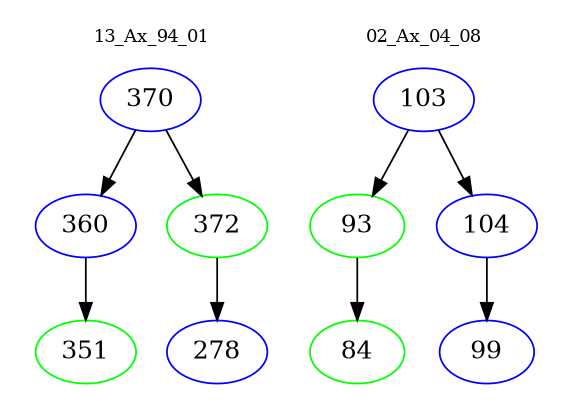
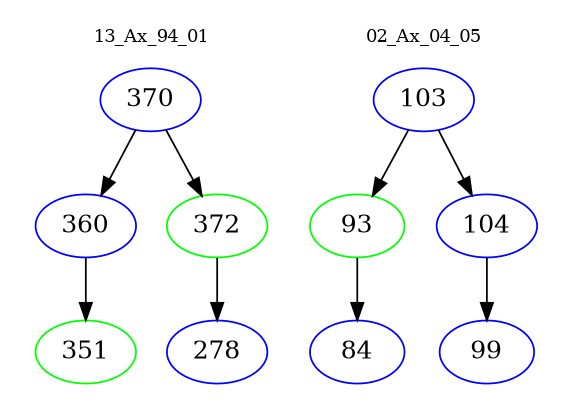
(424, 38) -> (424, 38)
(357, 352) -> (357, 352)
